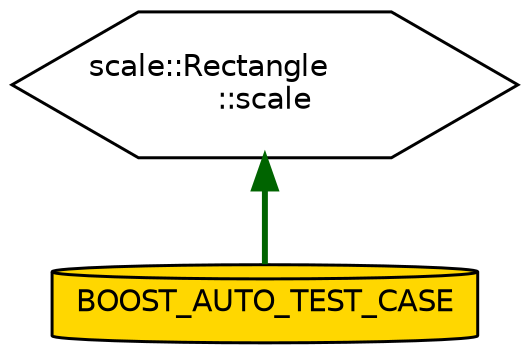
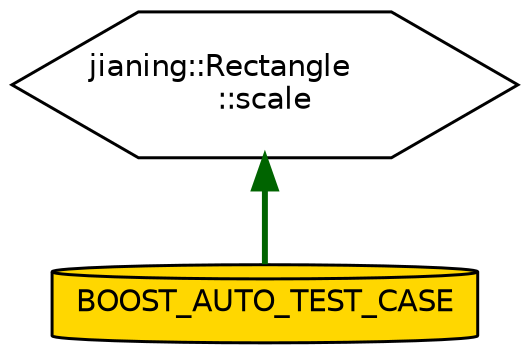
(265, 85) -> (265, 85)
